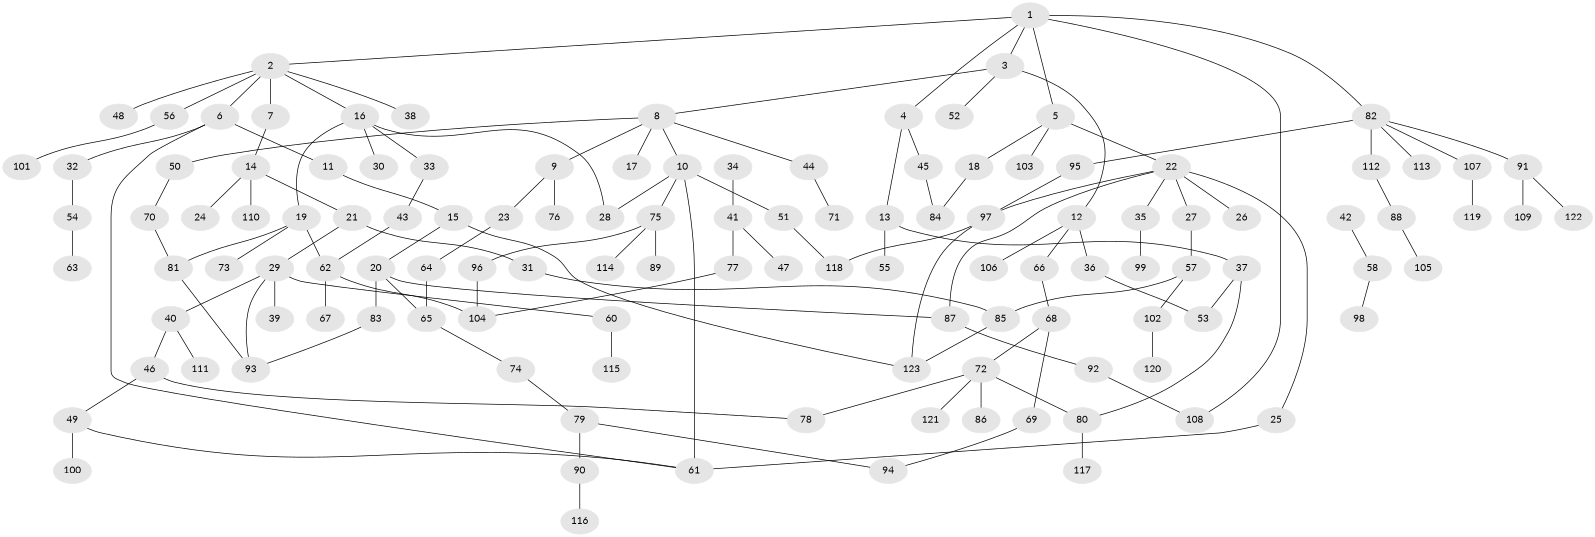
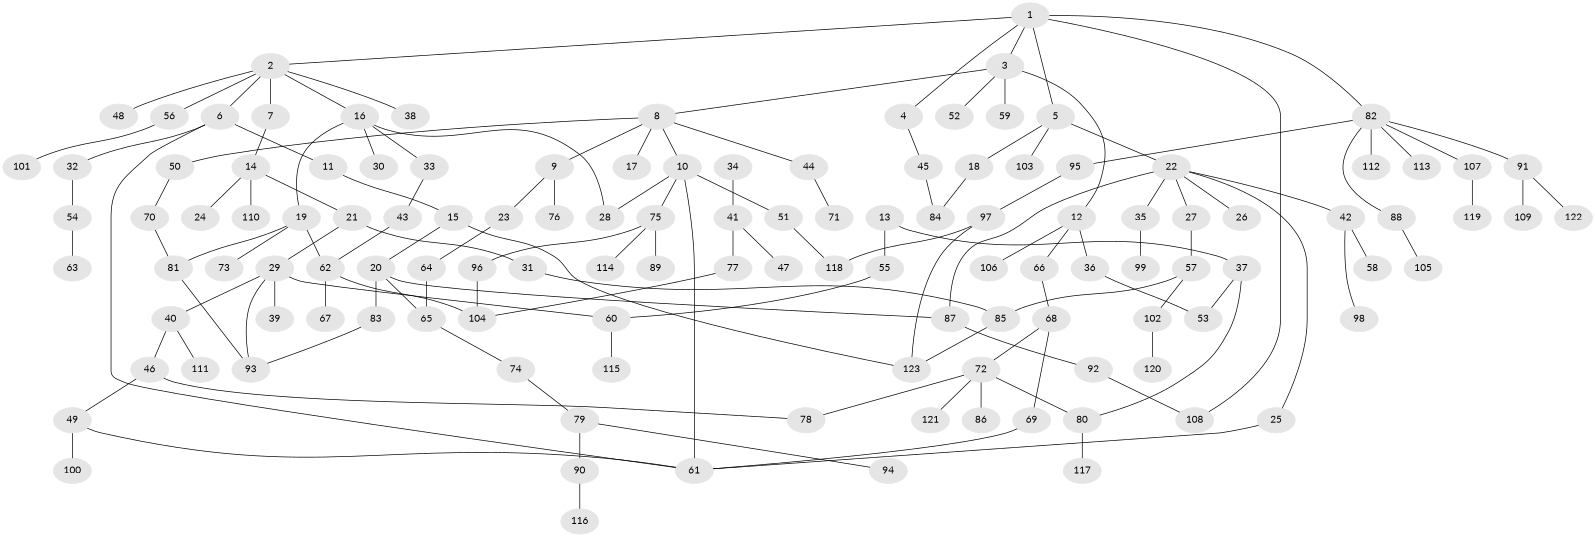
none -> (1005, 117)
(894, 167) -> none
(1077, 188) -> (1261, 189)
(1384, 193) -> (1344, 175)
(1366, 294) -> (1346, 269)
none -> (758, 304)
(970, 446) -> (889, 452)
